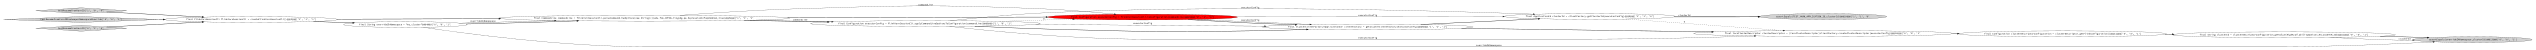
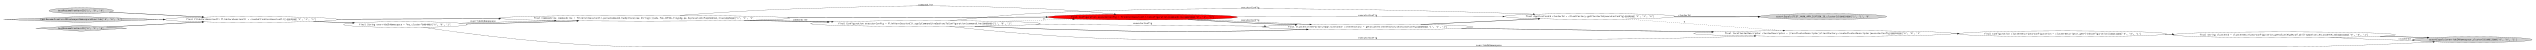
(81, 11) -> (81, 11)
